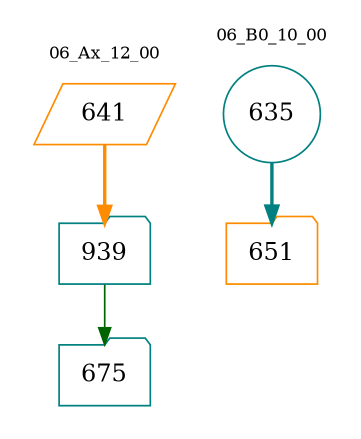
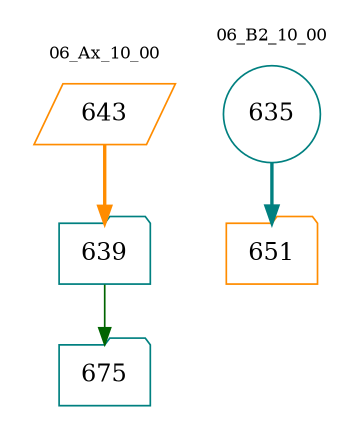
(272, 36) -> (272, 36)
(105, 54) -> (105, 54)
(105, 114) -> (105, 114)
(105, 254) -> (105, 254)
